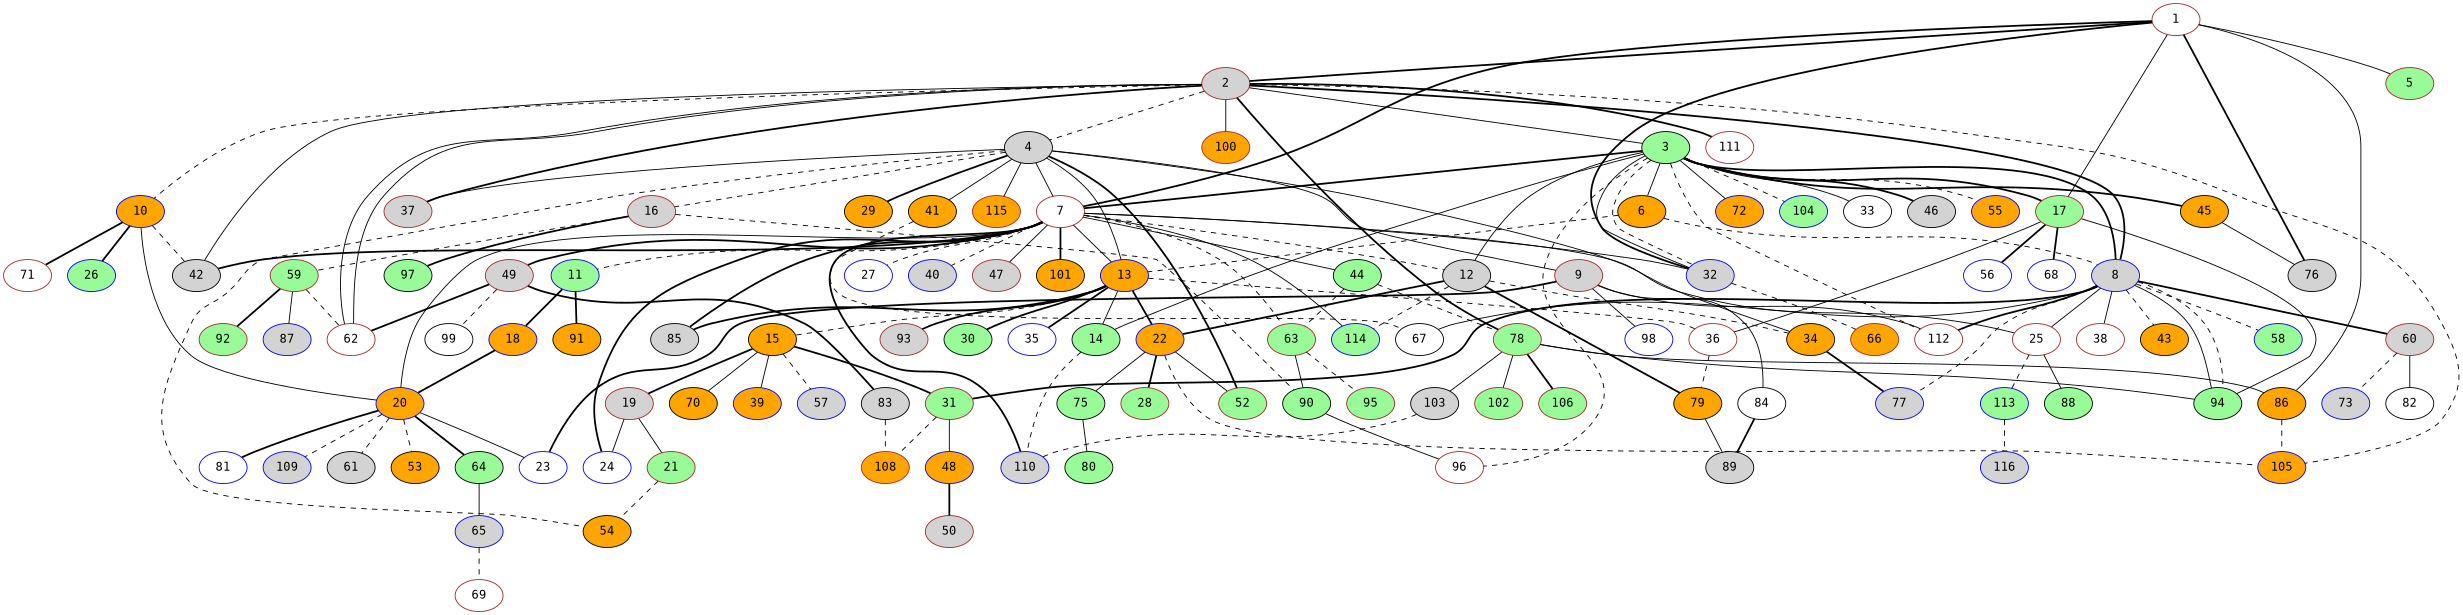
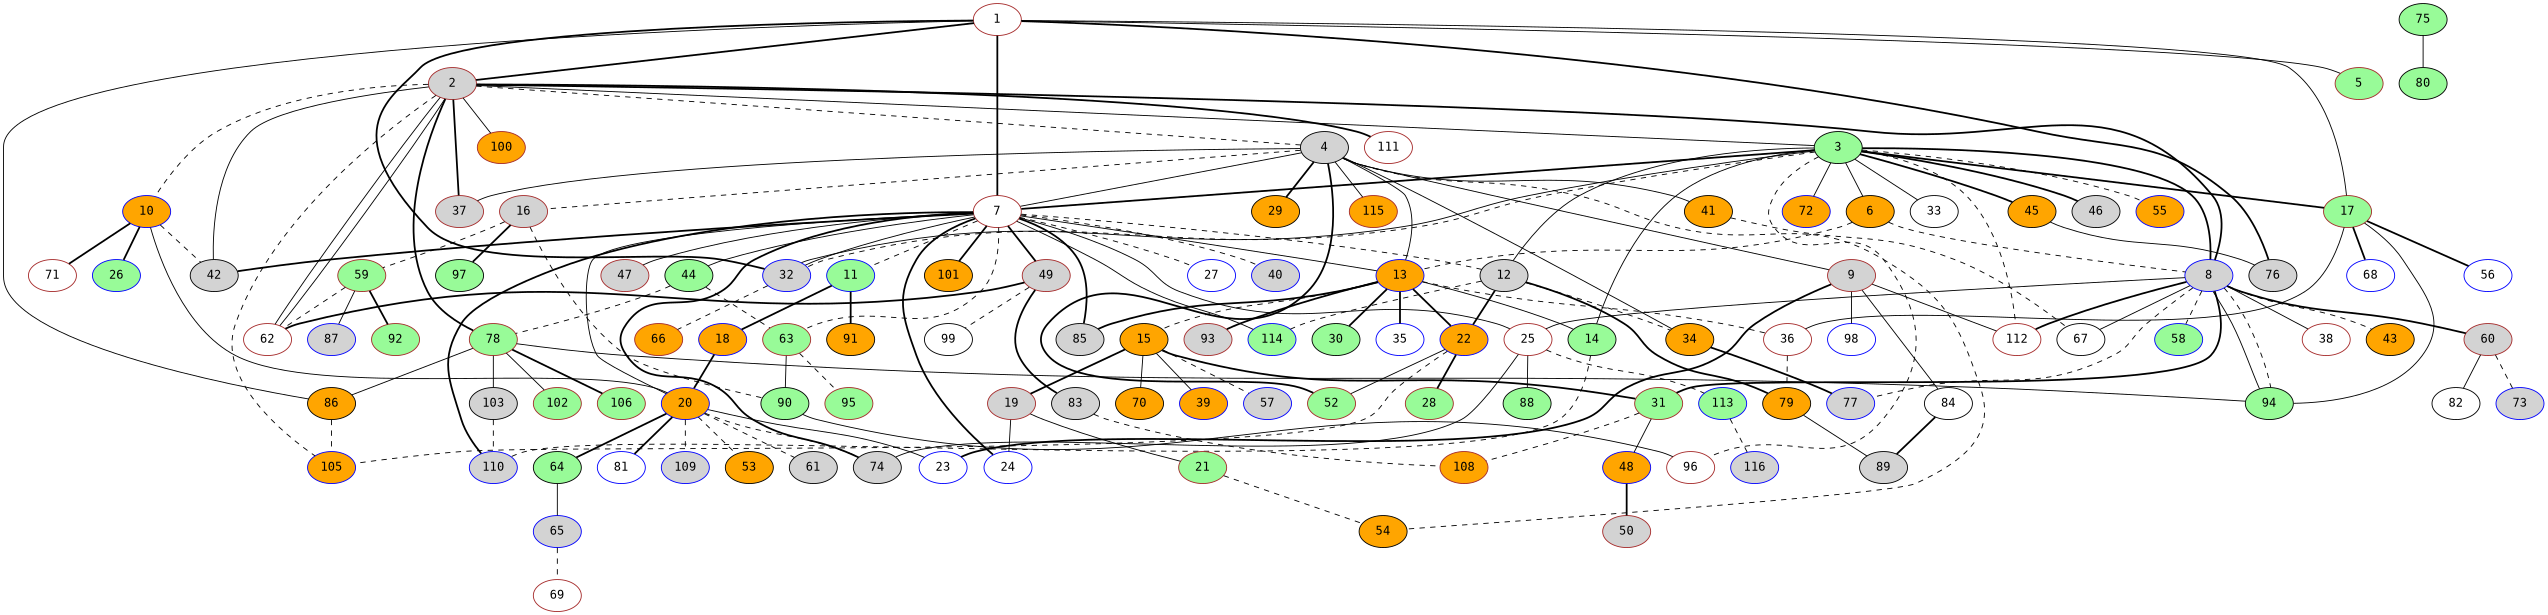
(1804, 212) -> none
(1121, 371) -> none
none -> (877, 468)
